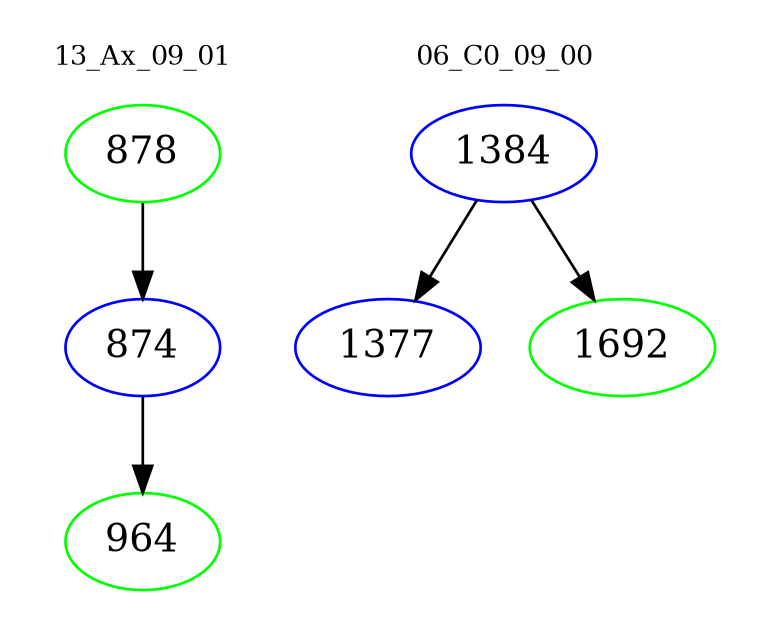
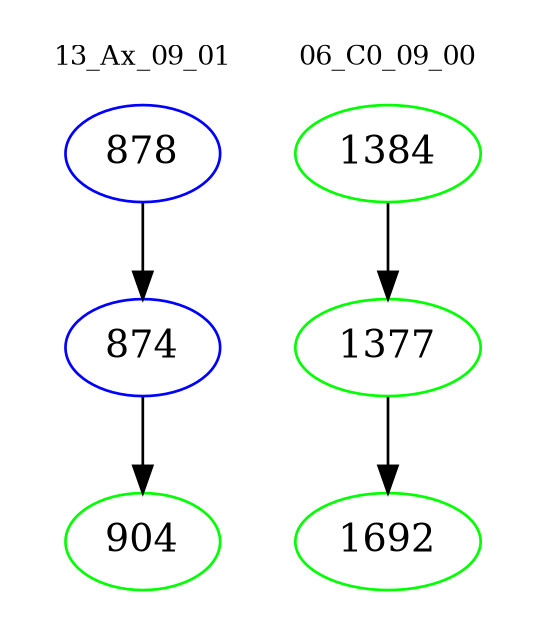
(143, 154) -> (143, 154)
(504, 154) -> (388, 154)
(555, 238) -> (388, 431)
(388, 348) -> (388, 348)
(143, 542) -> (143, 542)
